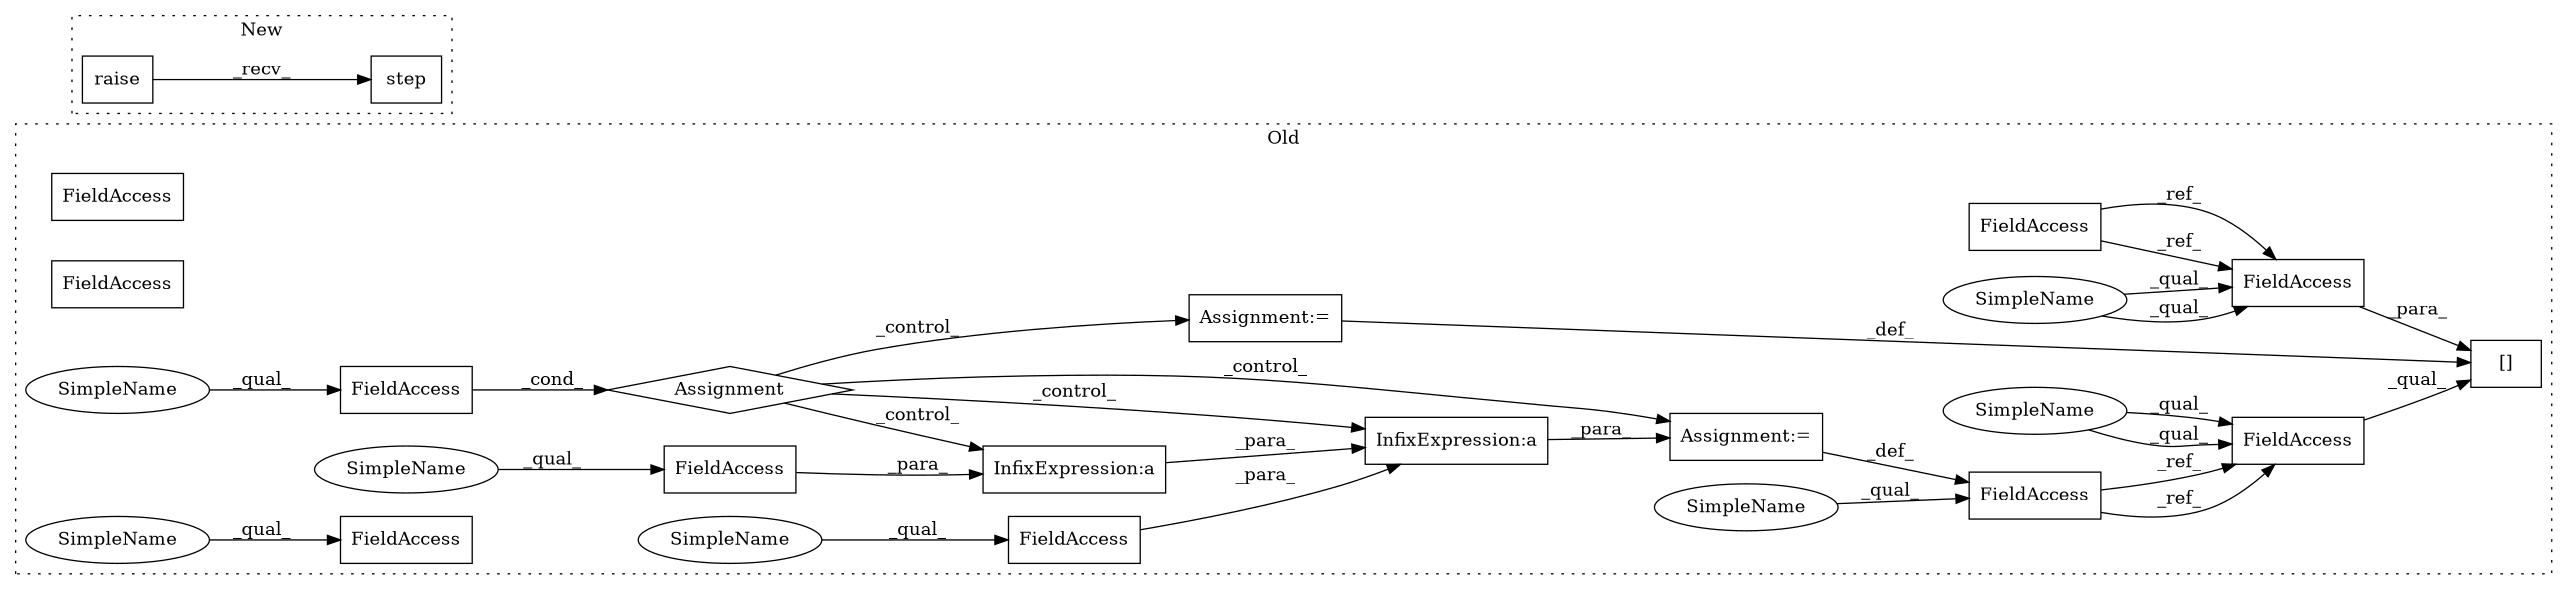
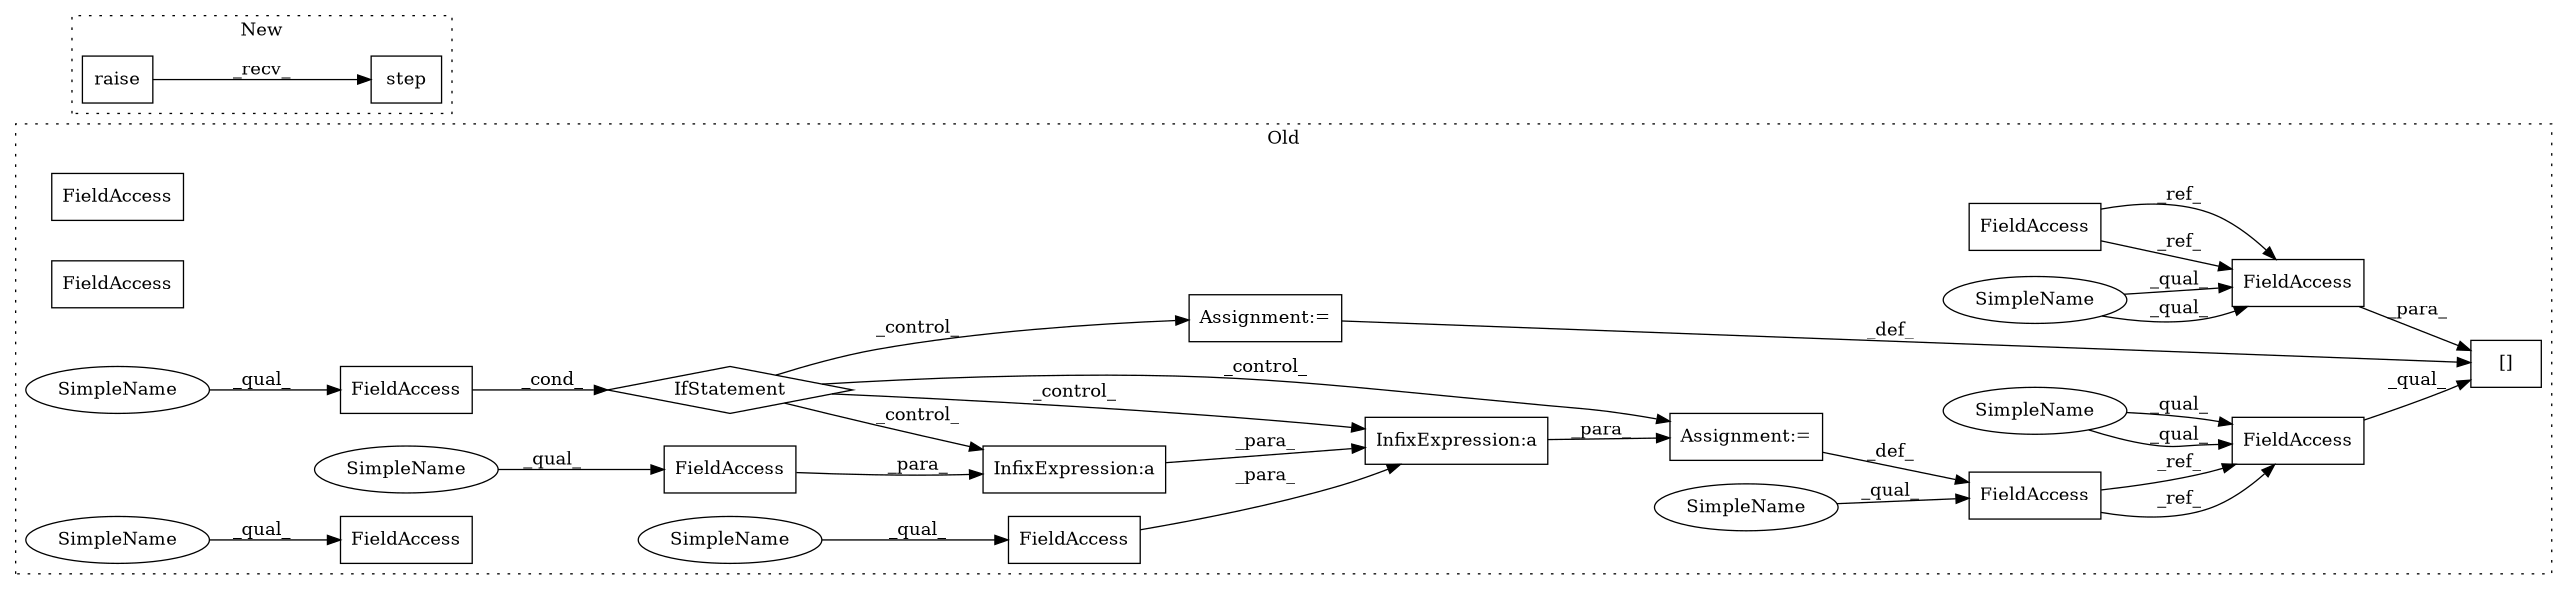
(730, 390) -> (730, 390)
